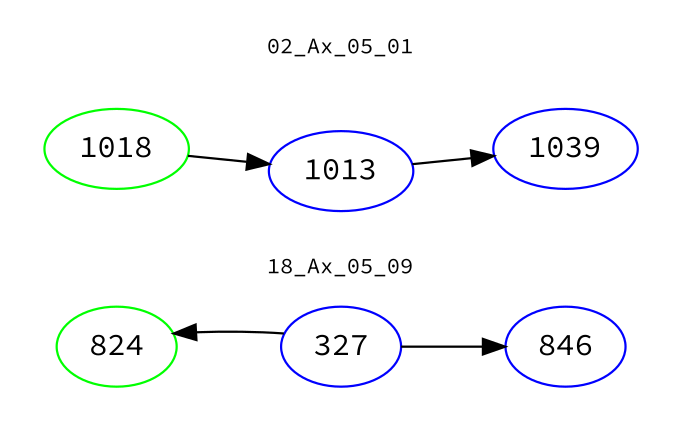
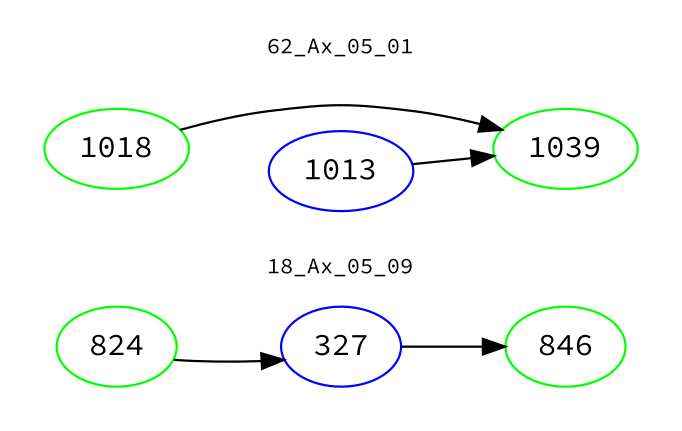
(341, 48) -> (341, 48)
(566, 149) -> (566, 149)
(217, 159) -> (330, 105)
(240, 332) -> (218, 362)
(566, 347) -> (566, 347)
